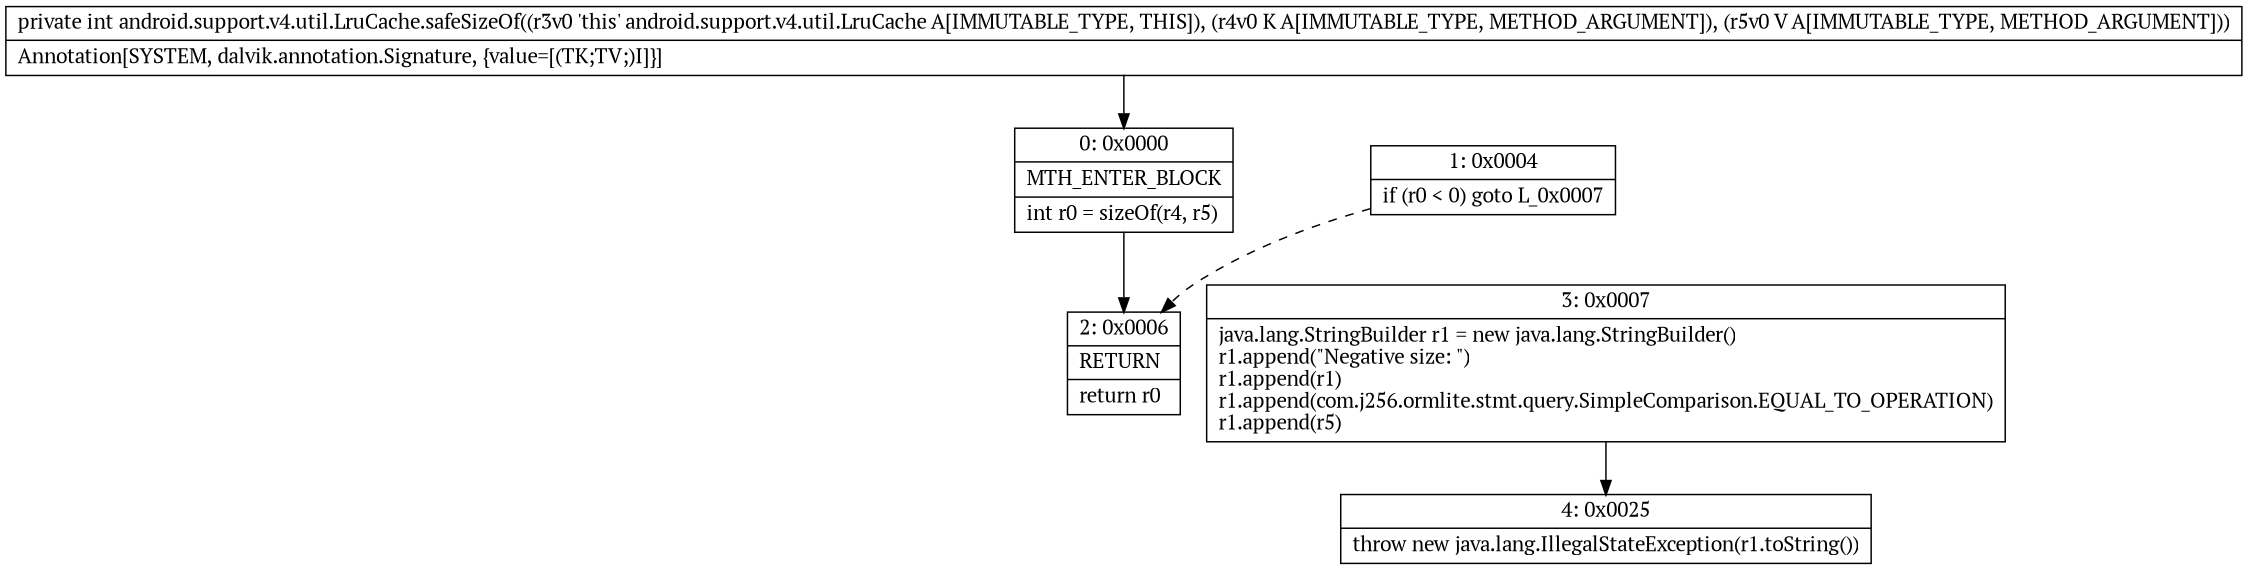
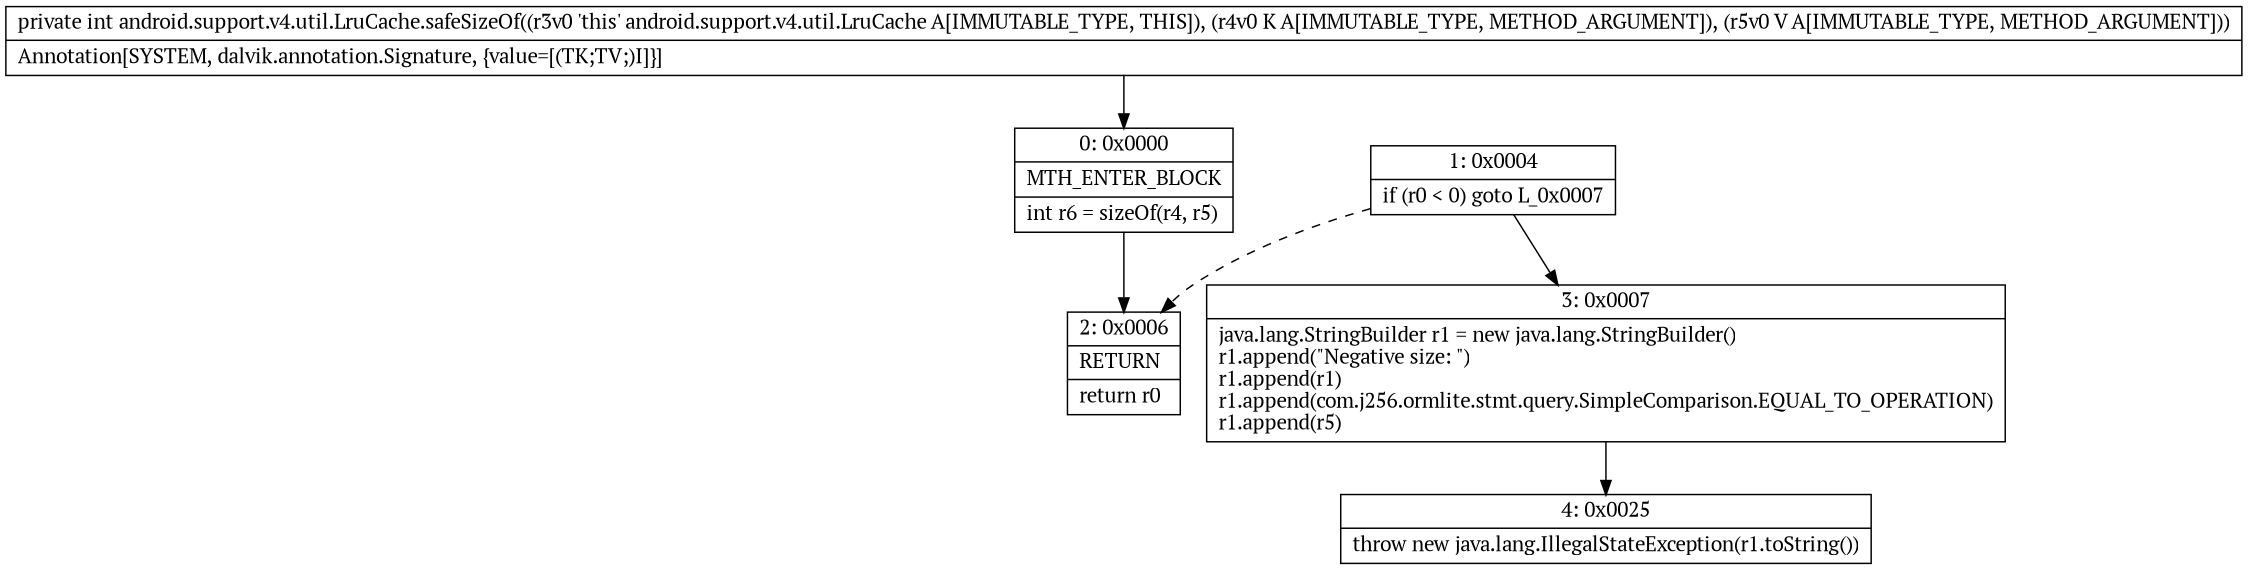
(1122, 214) -> (1122, 214)
none -> (1532, 243)
